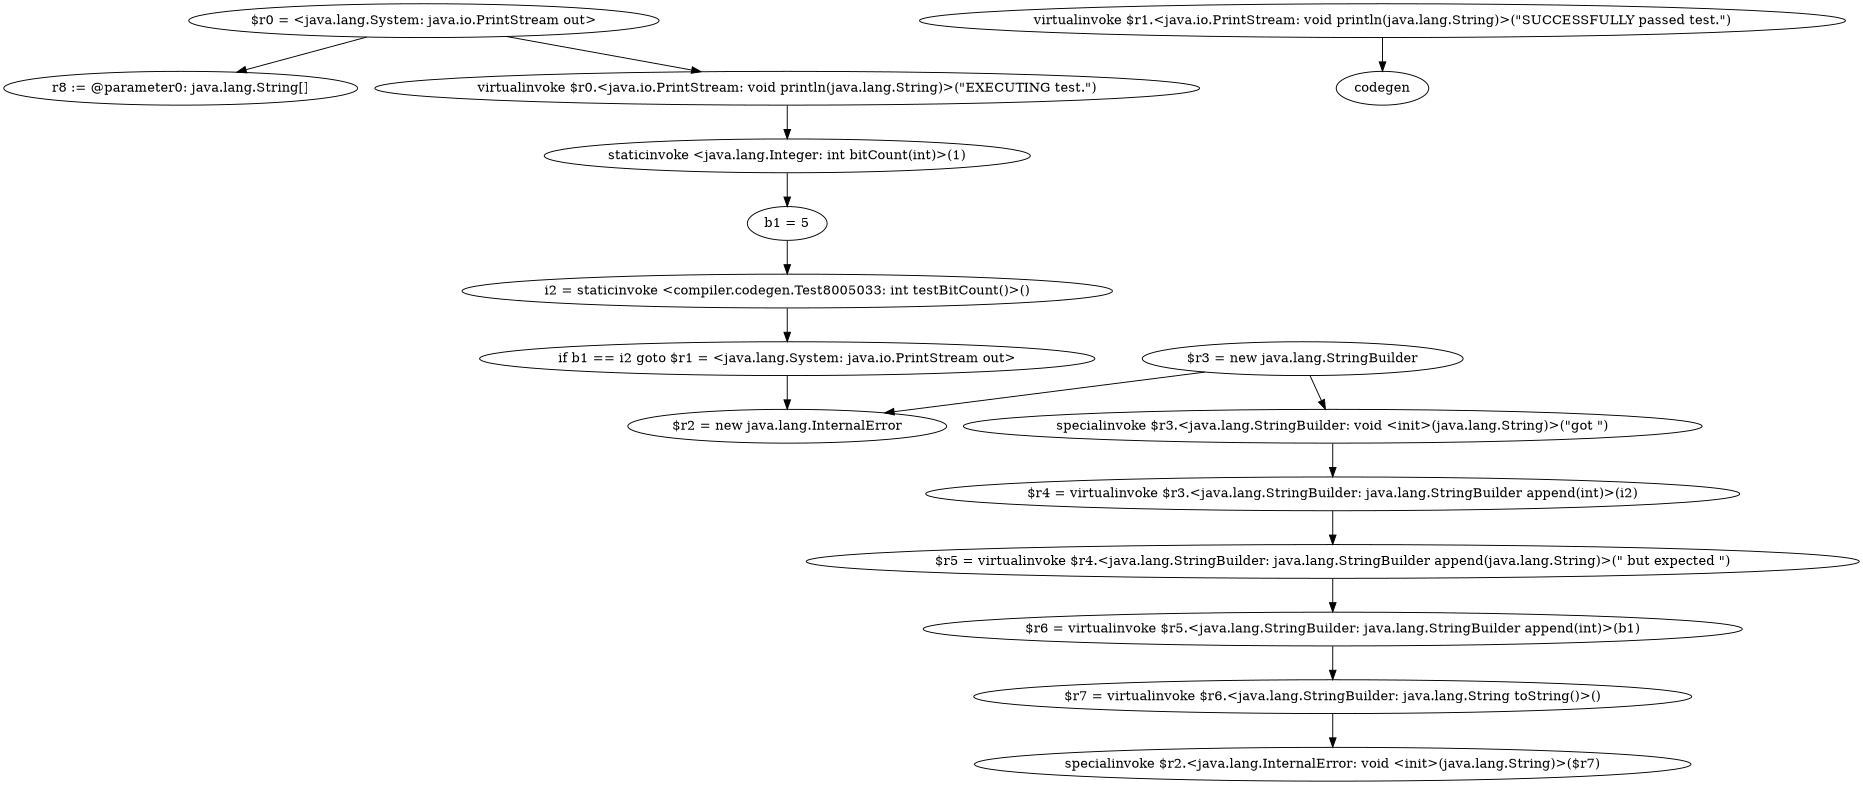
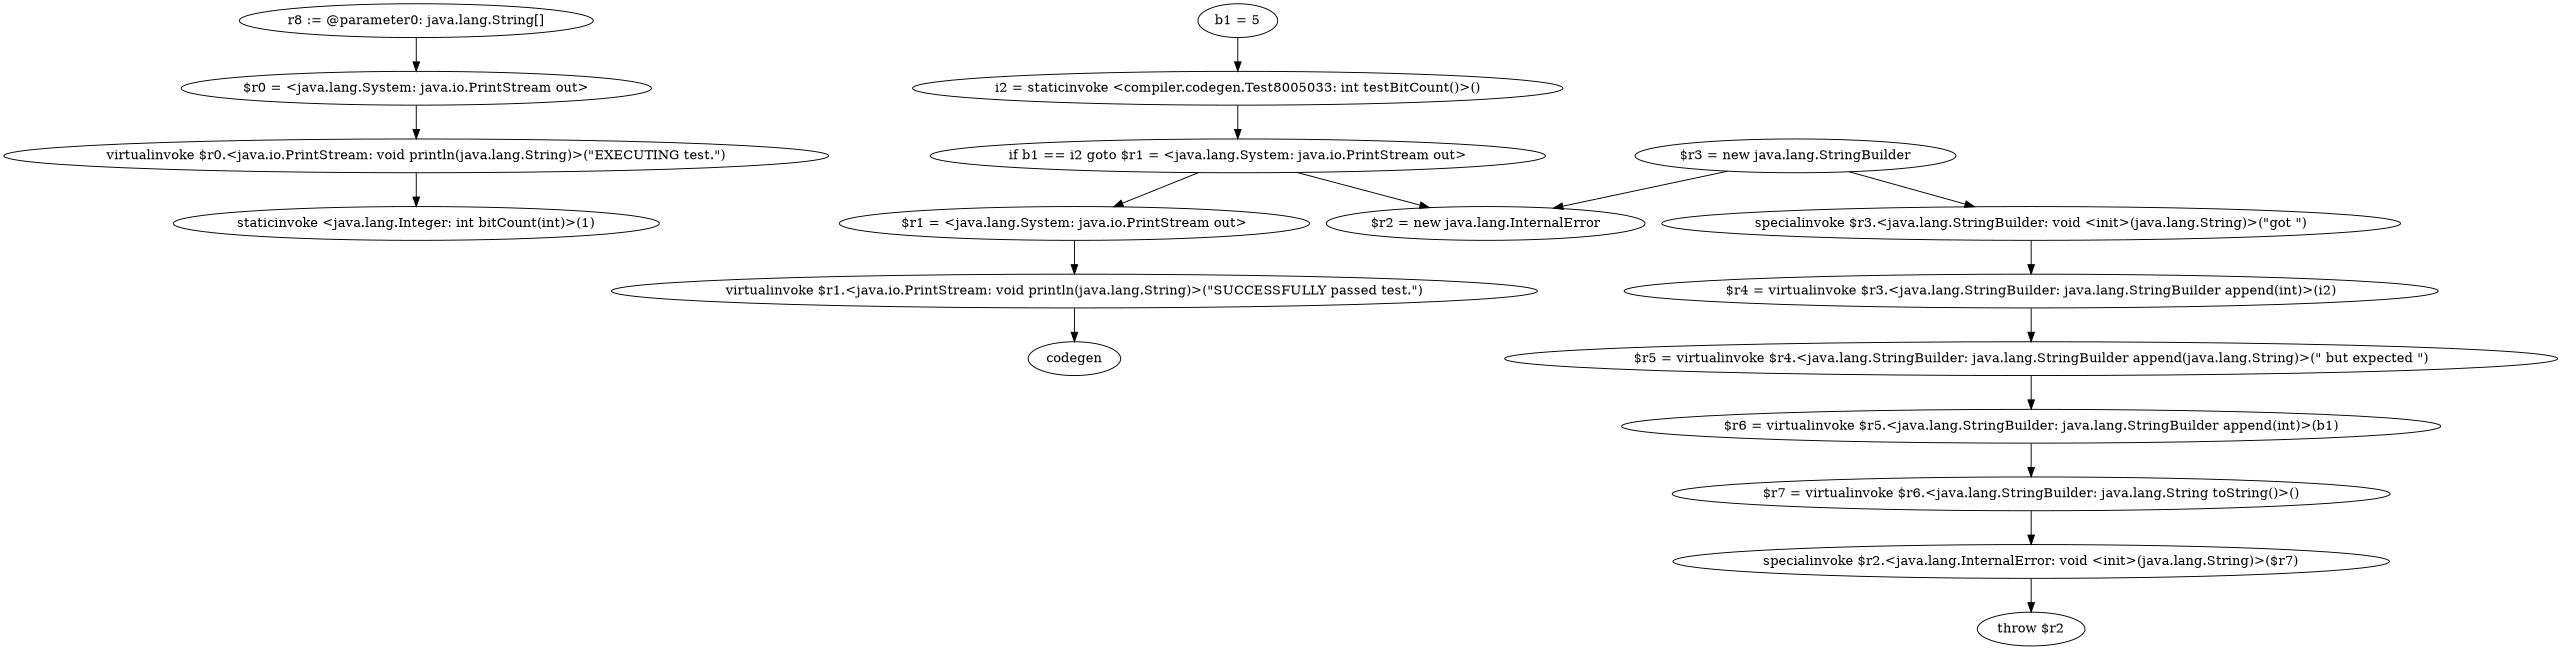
(306, 53) -> (416, 50)
(787, 185) -> none
none -> (1074, 223)
none -> (2031, 629)
